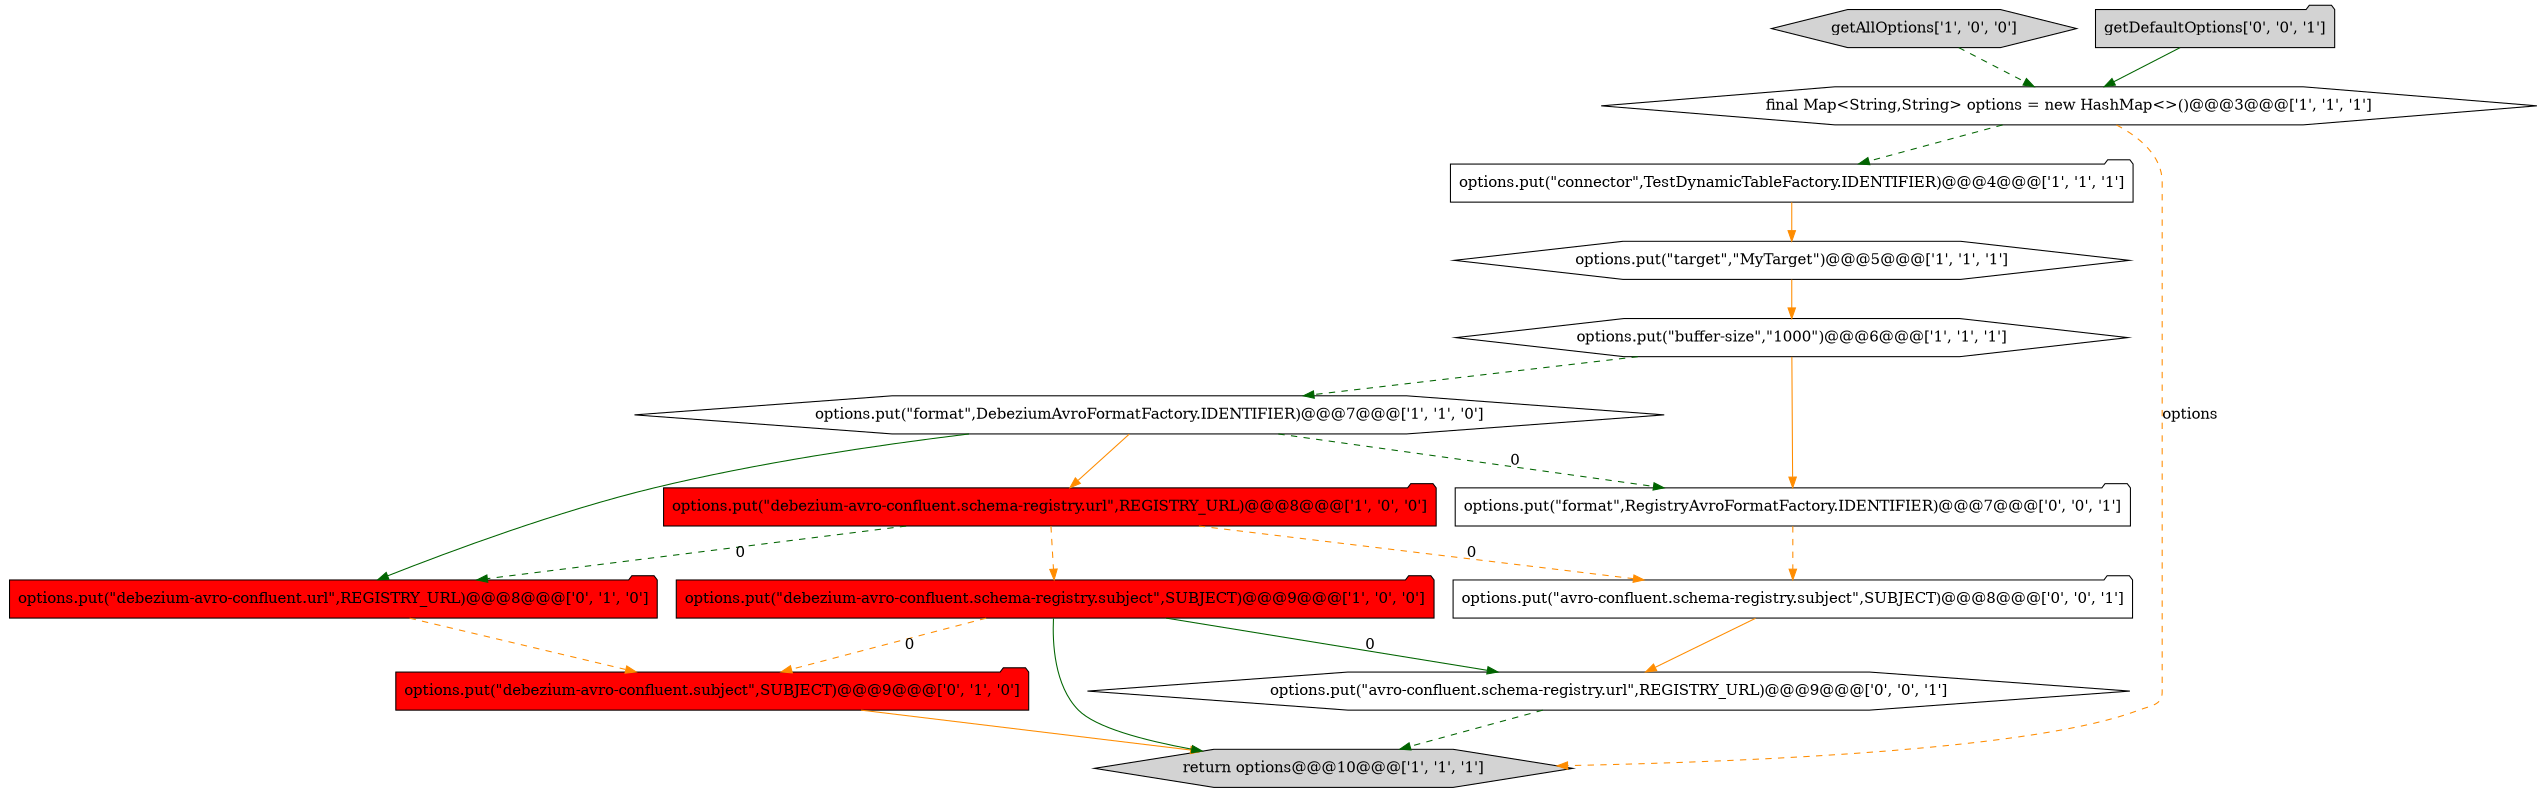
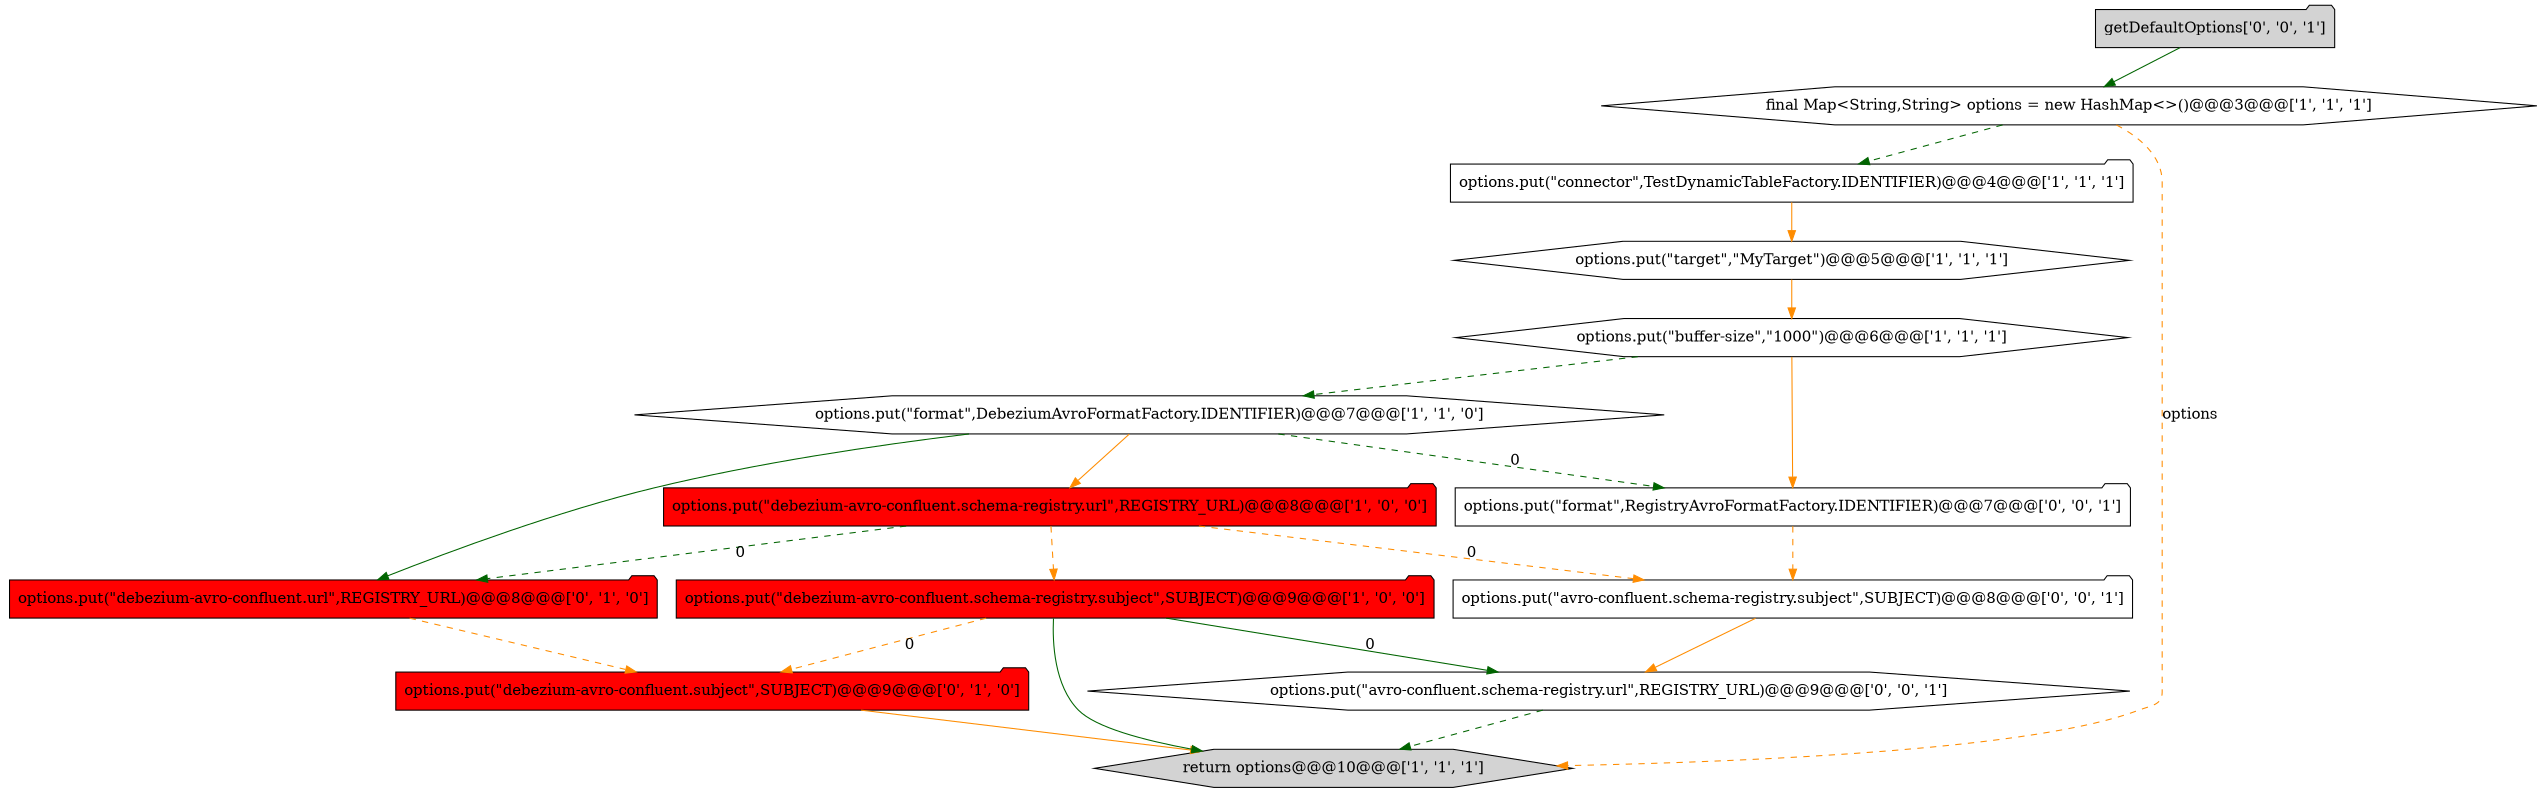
(1924, 29) -> none
